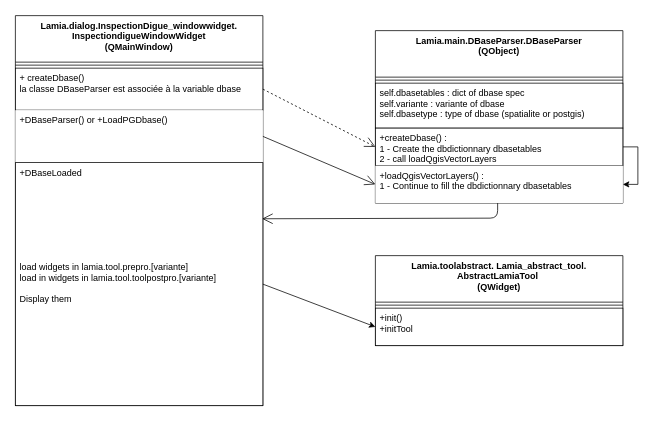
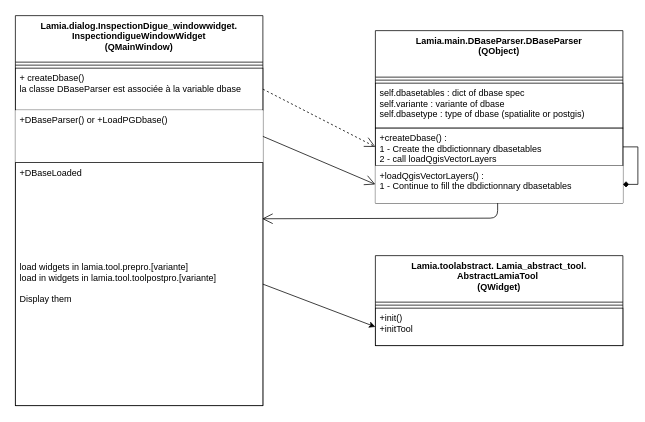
(629, 184) -> (630, 184)
